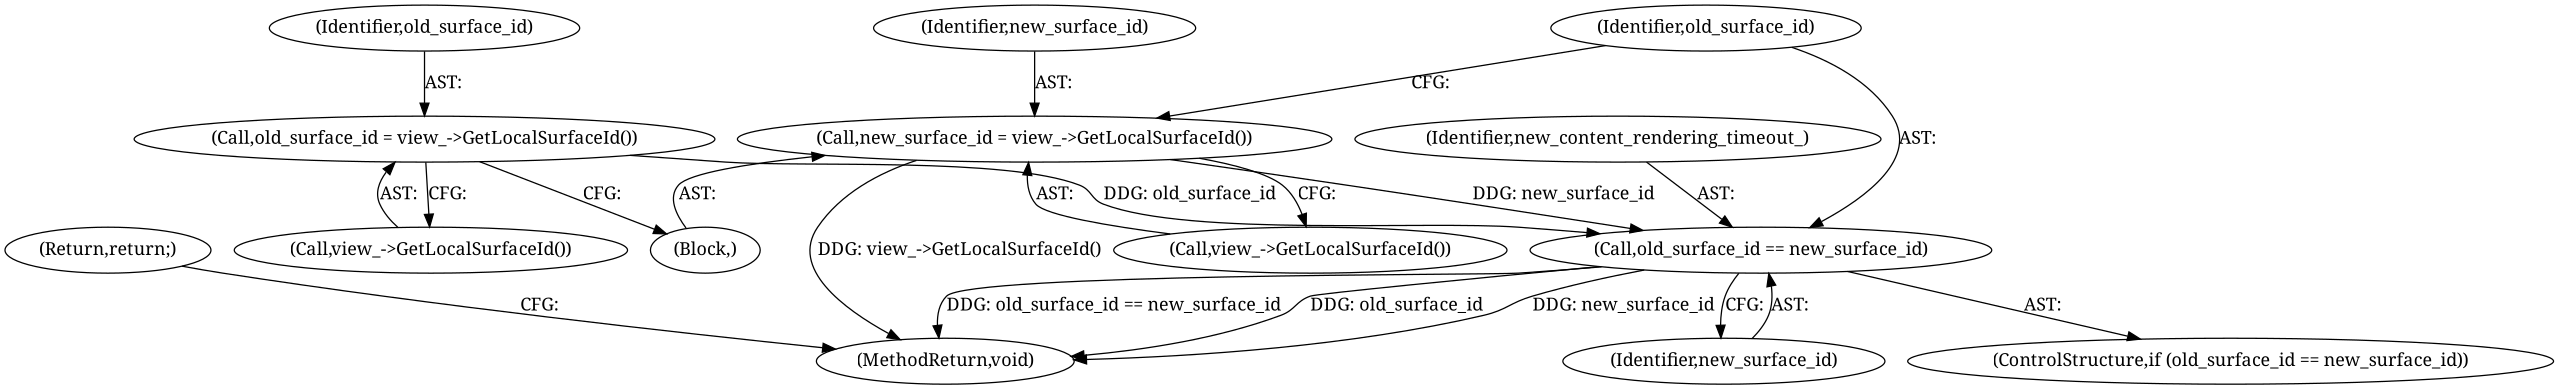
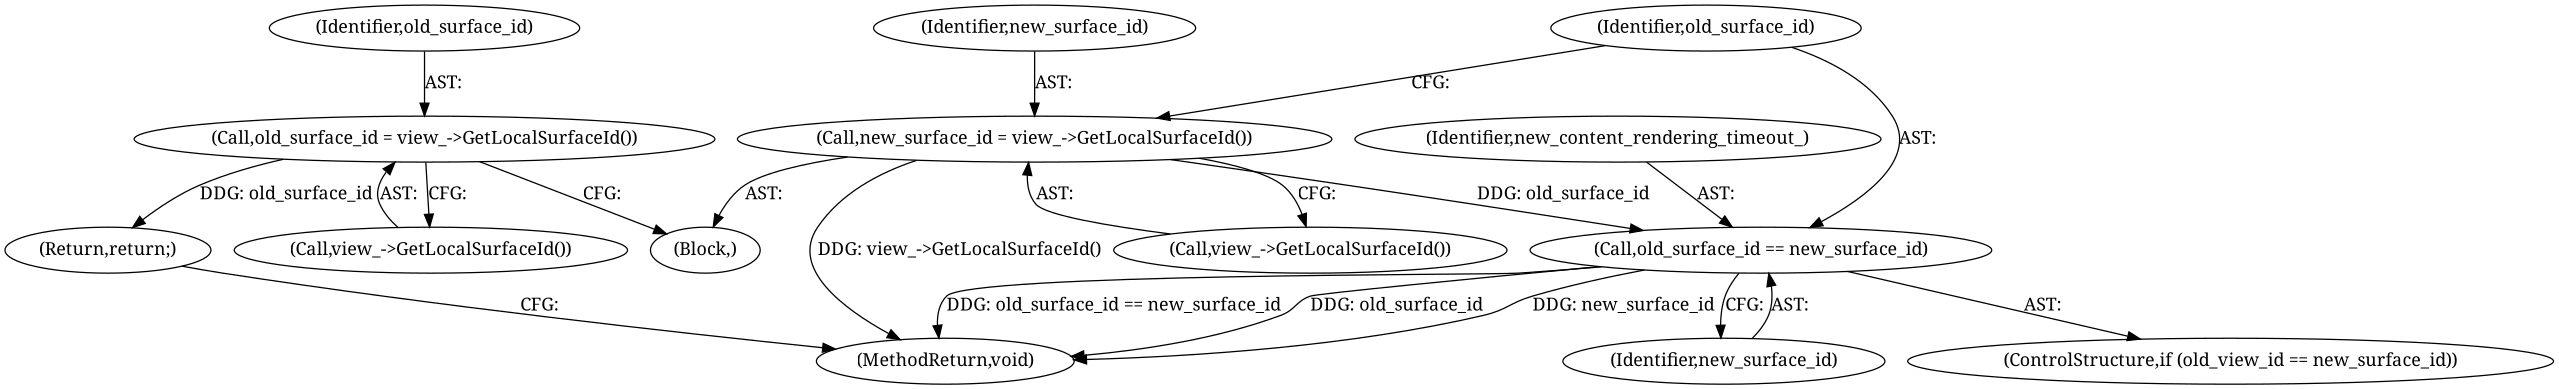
(721, 170) -> (775, 172)
(1564, 195) -> (1564, 195)
(1105, 205) -> (209, 181)
(2231, 361) -> (2231, 361)
